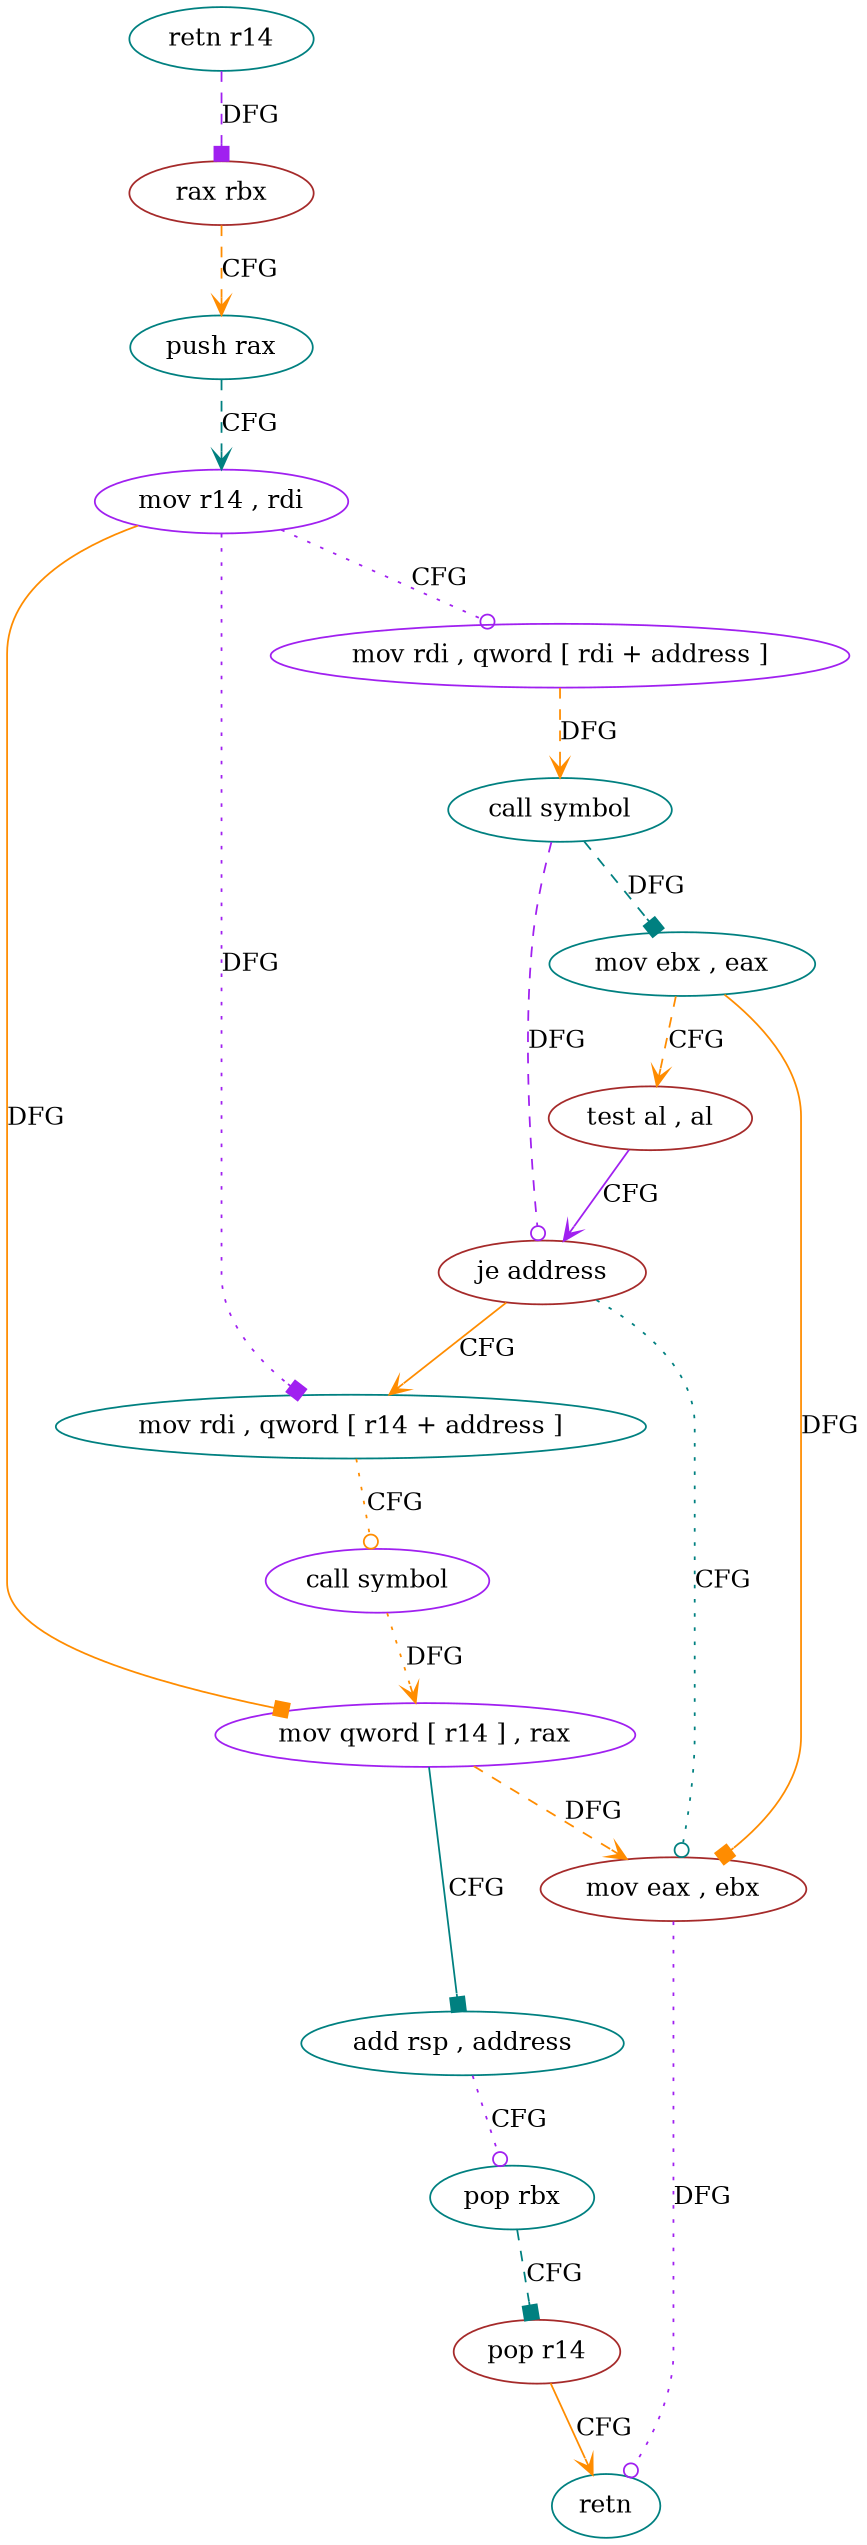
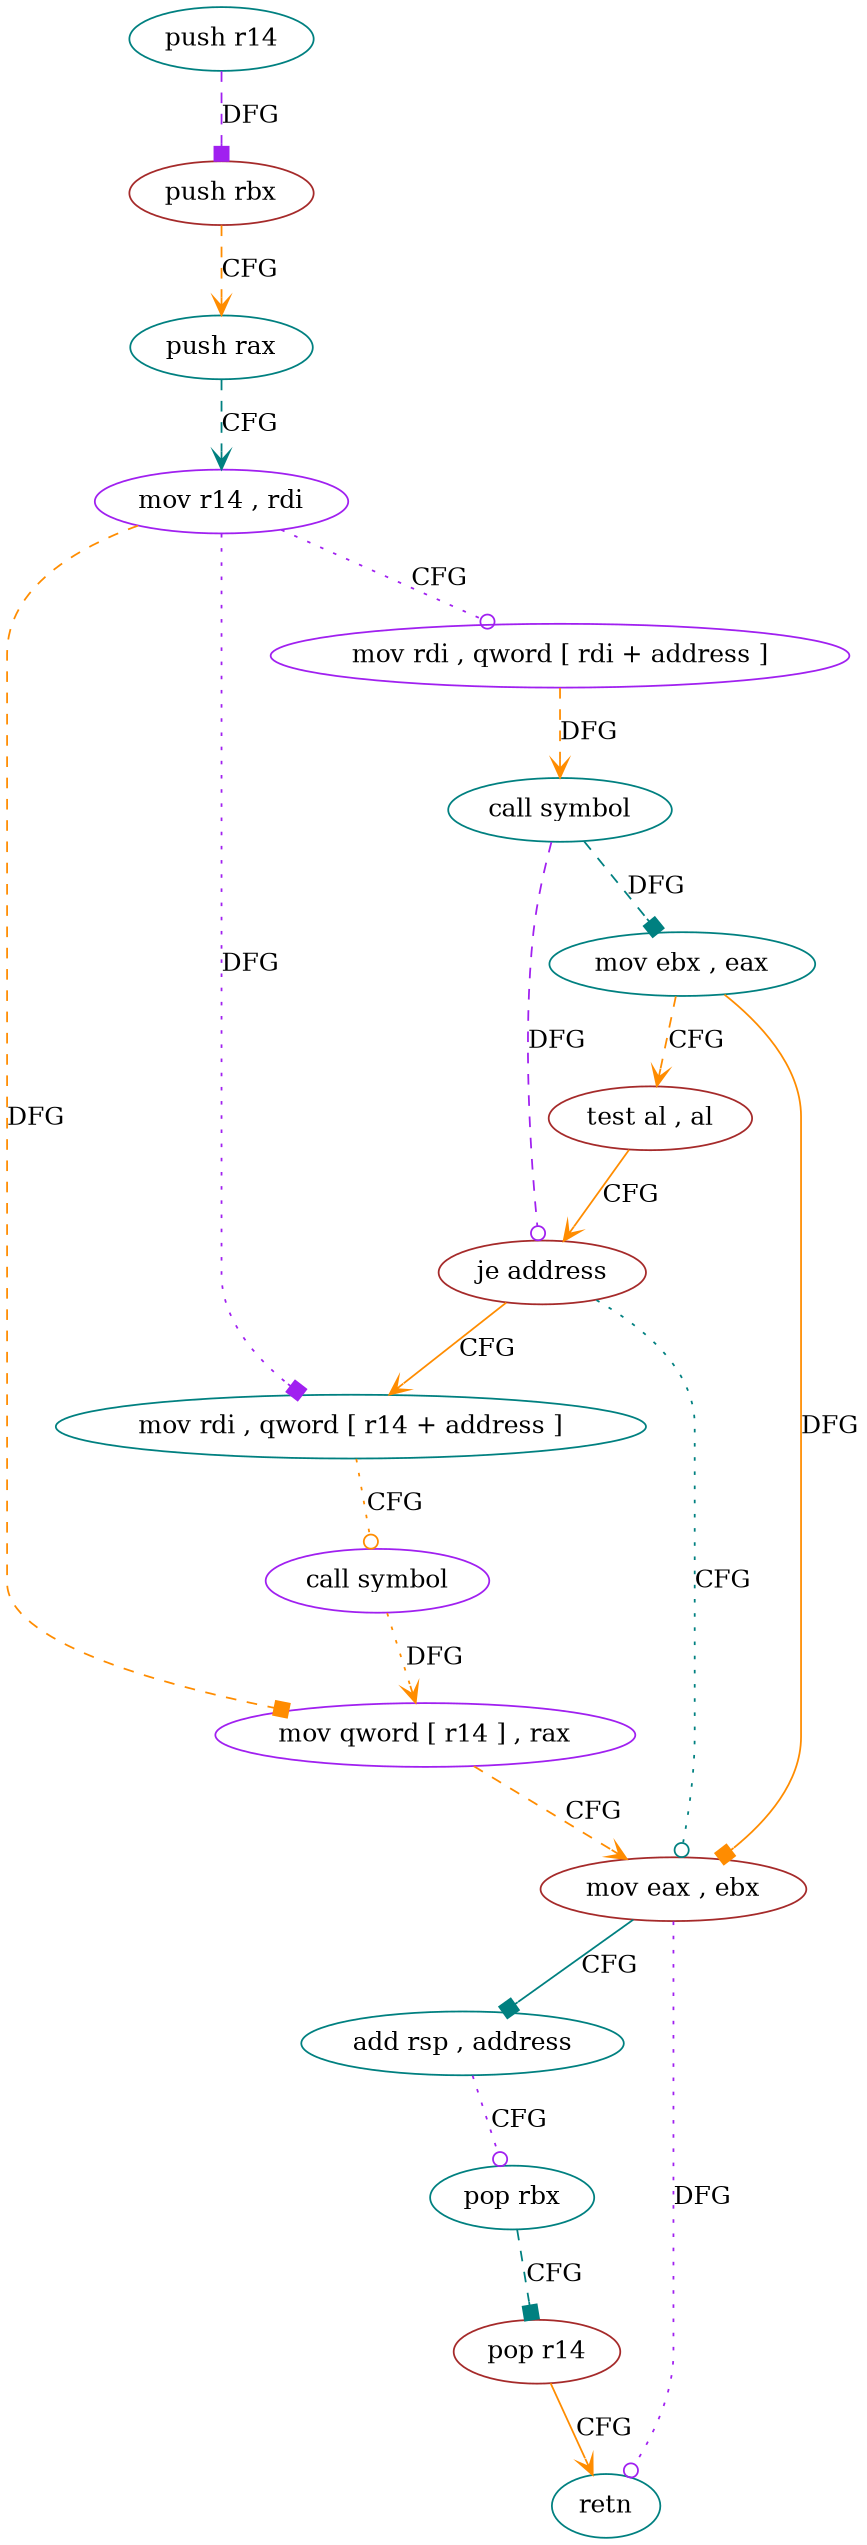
(222, 39) -> (222, 39)
(222, 193) -> (222, 193)
(7, 1173) -> (7, 1173)
(602, 1188) -> (602, 1188)
(594, 1812) -> (594, 1812)
(443, 1880) -> (576, 1961)
